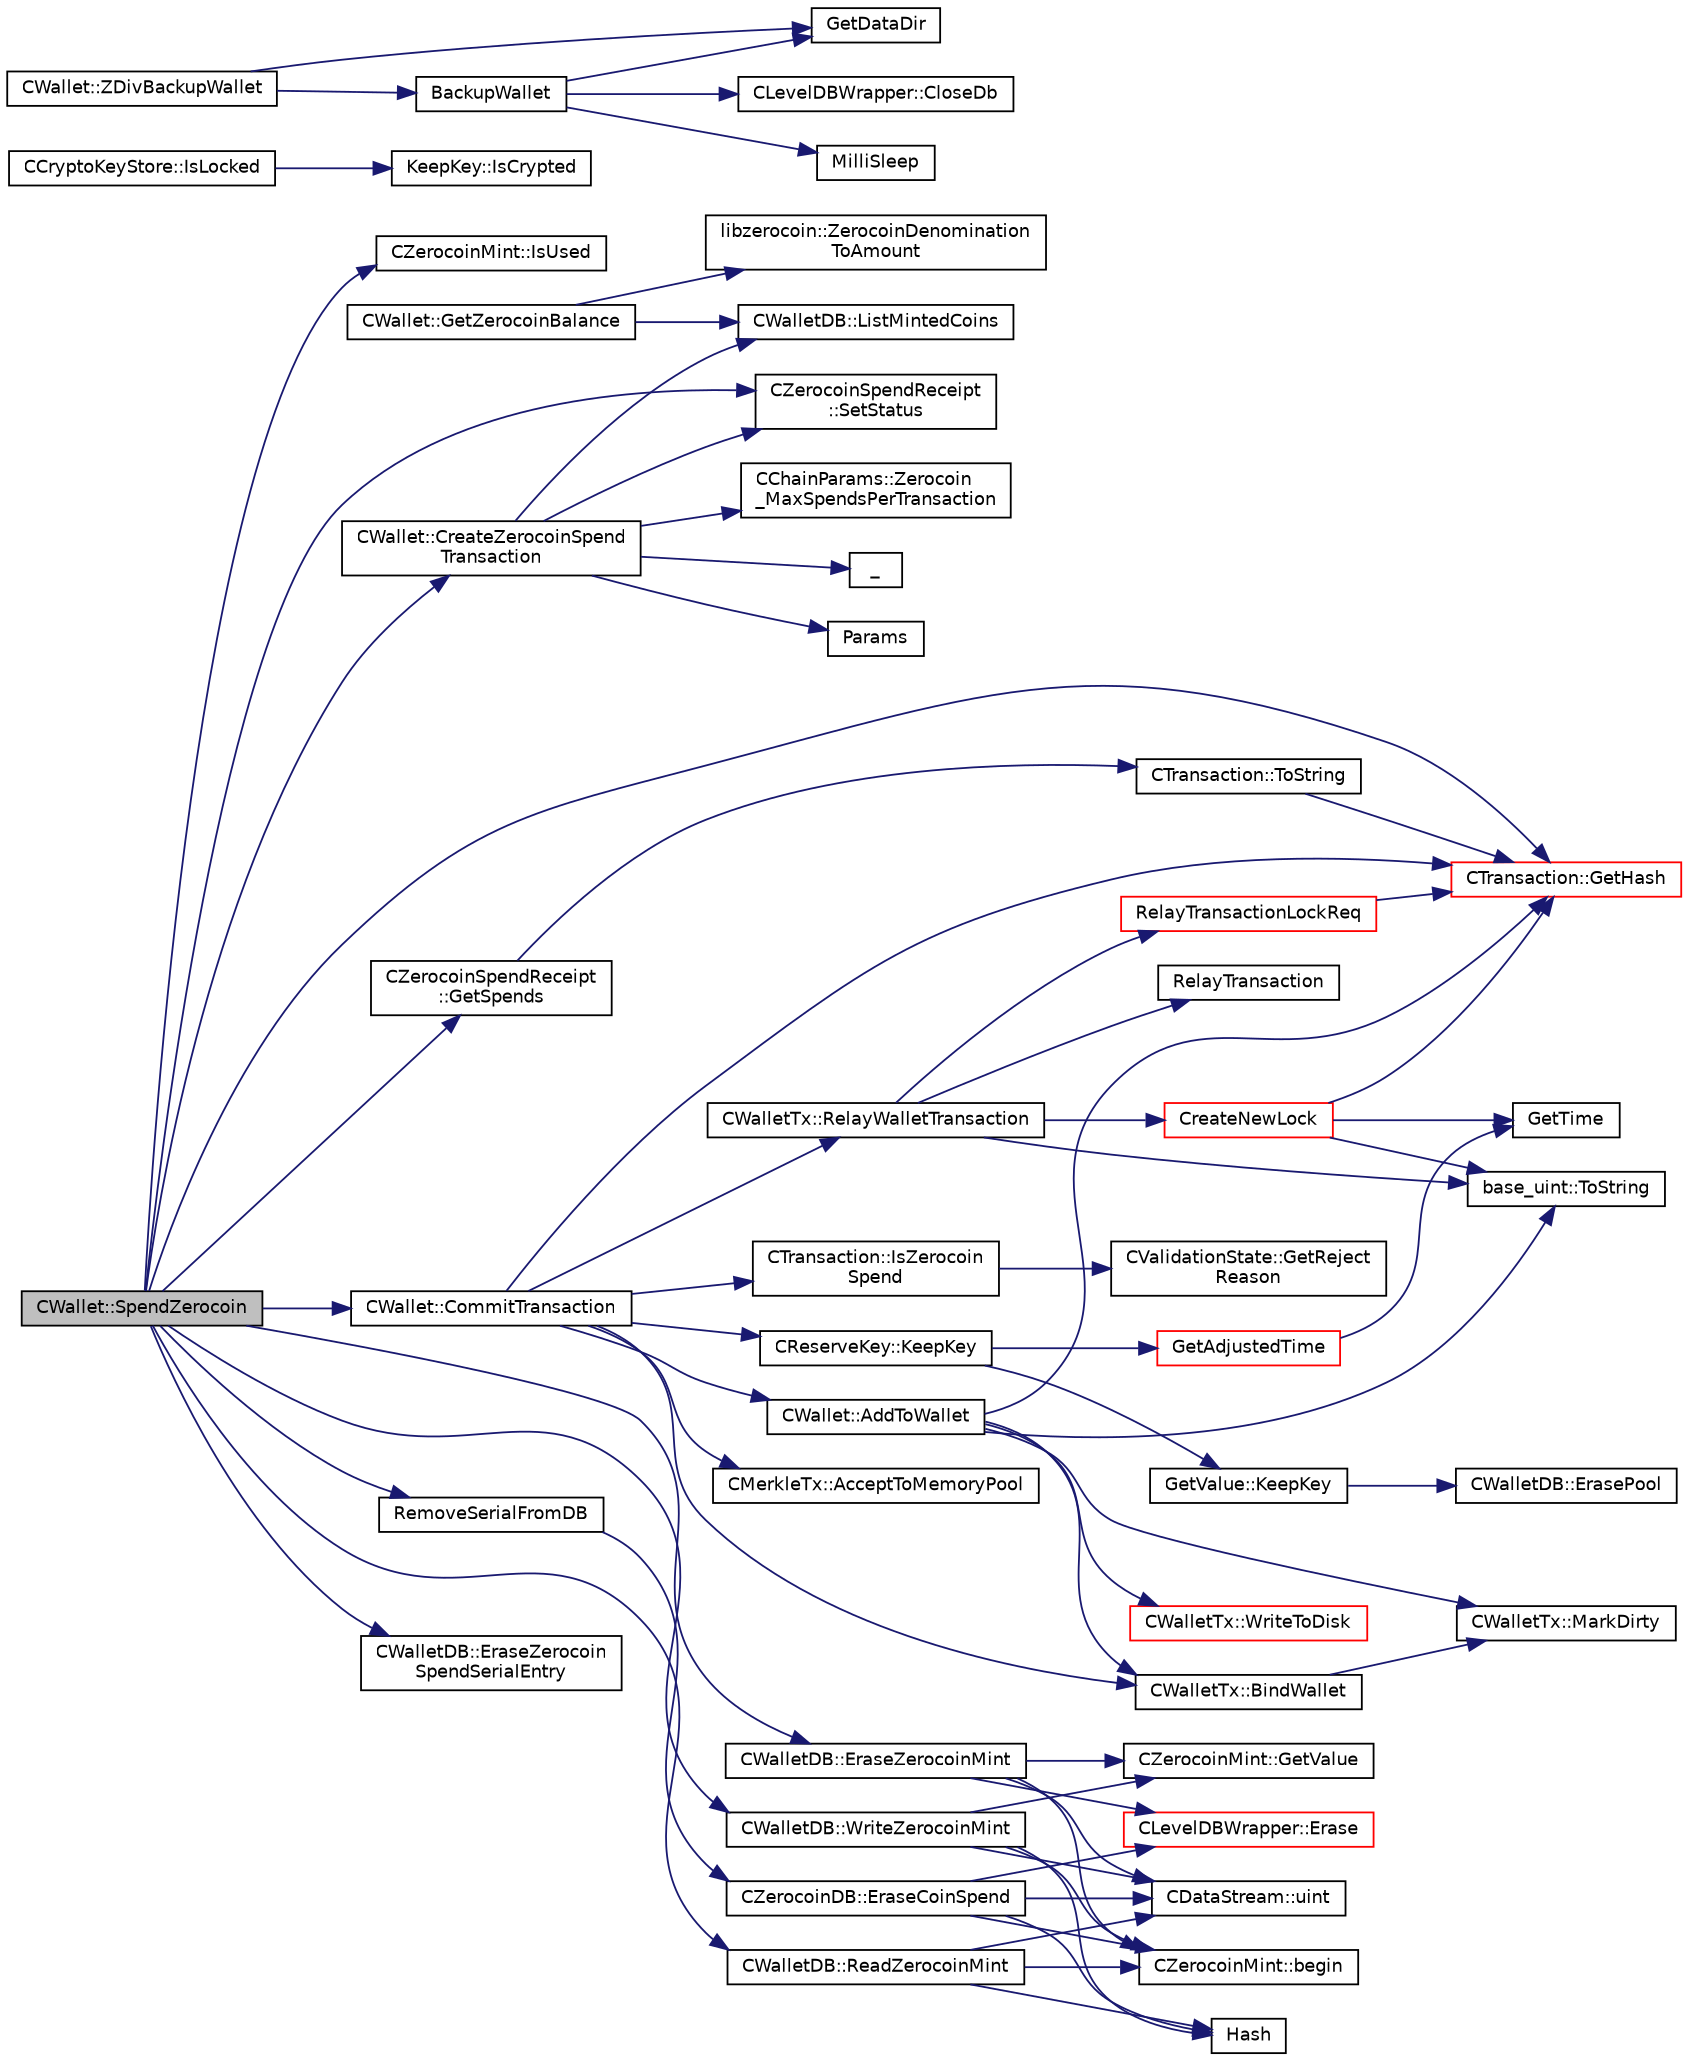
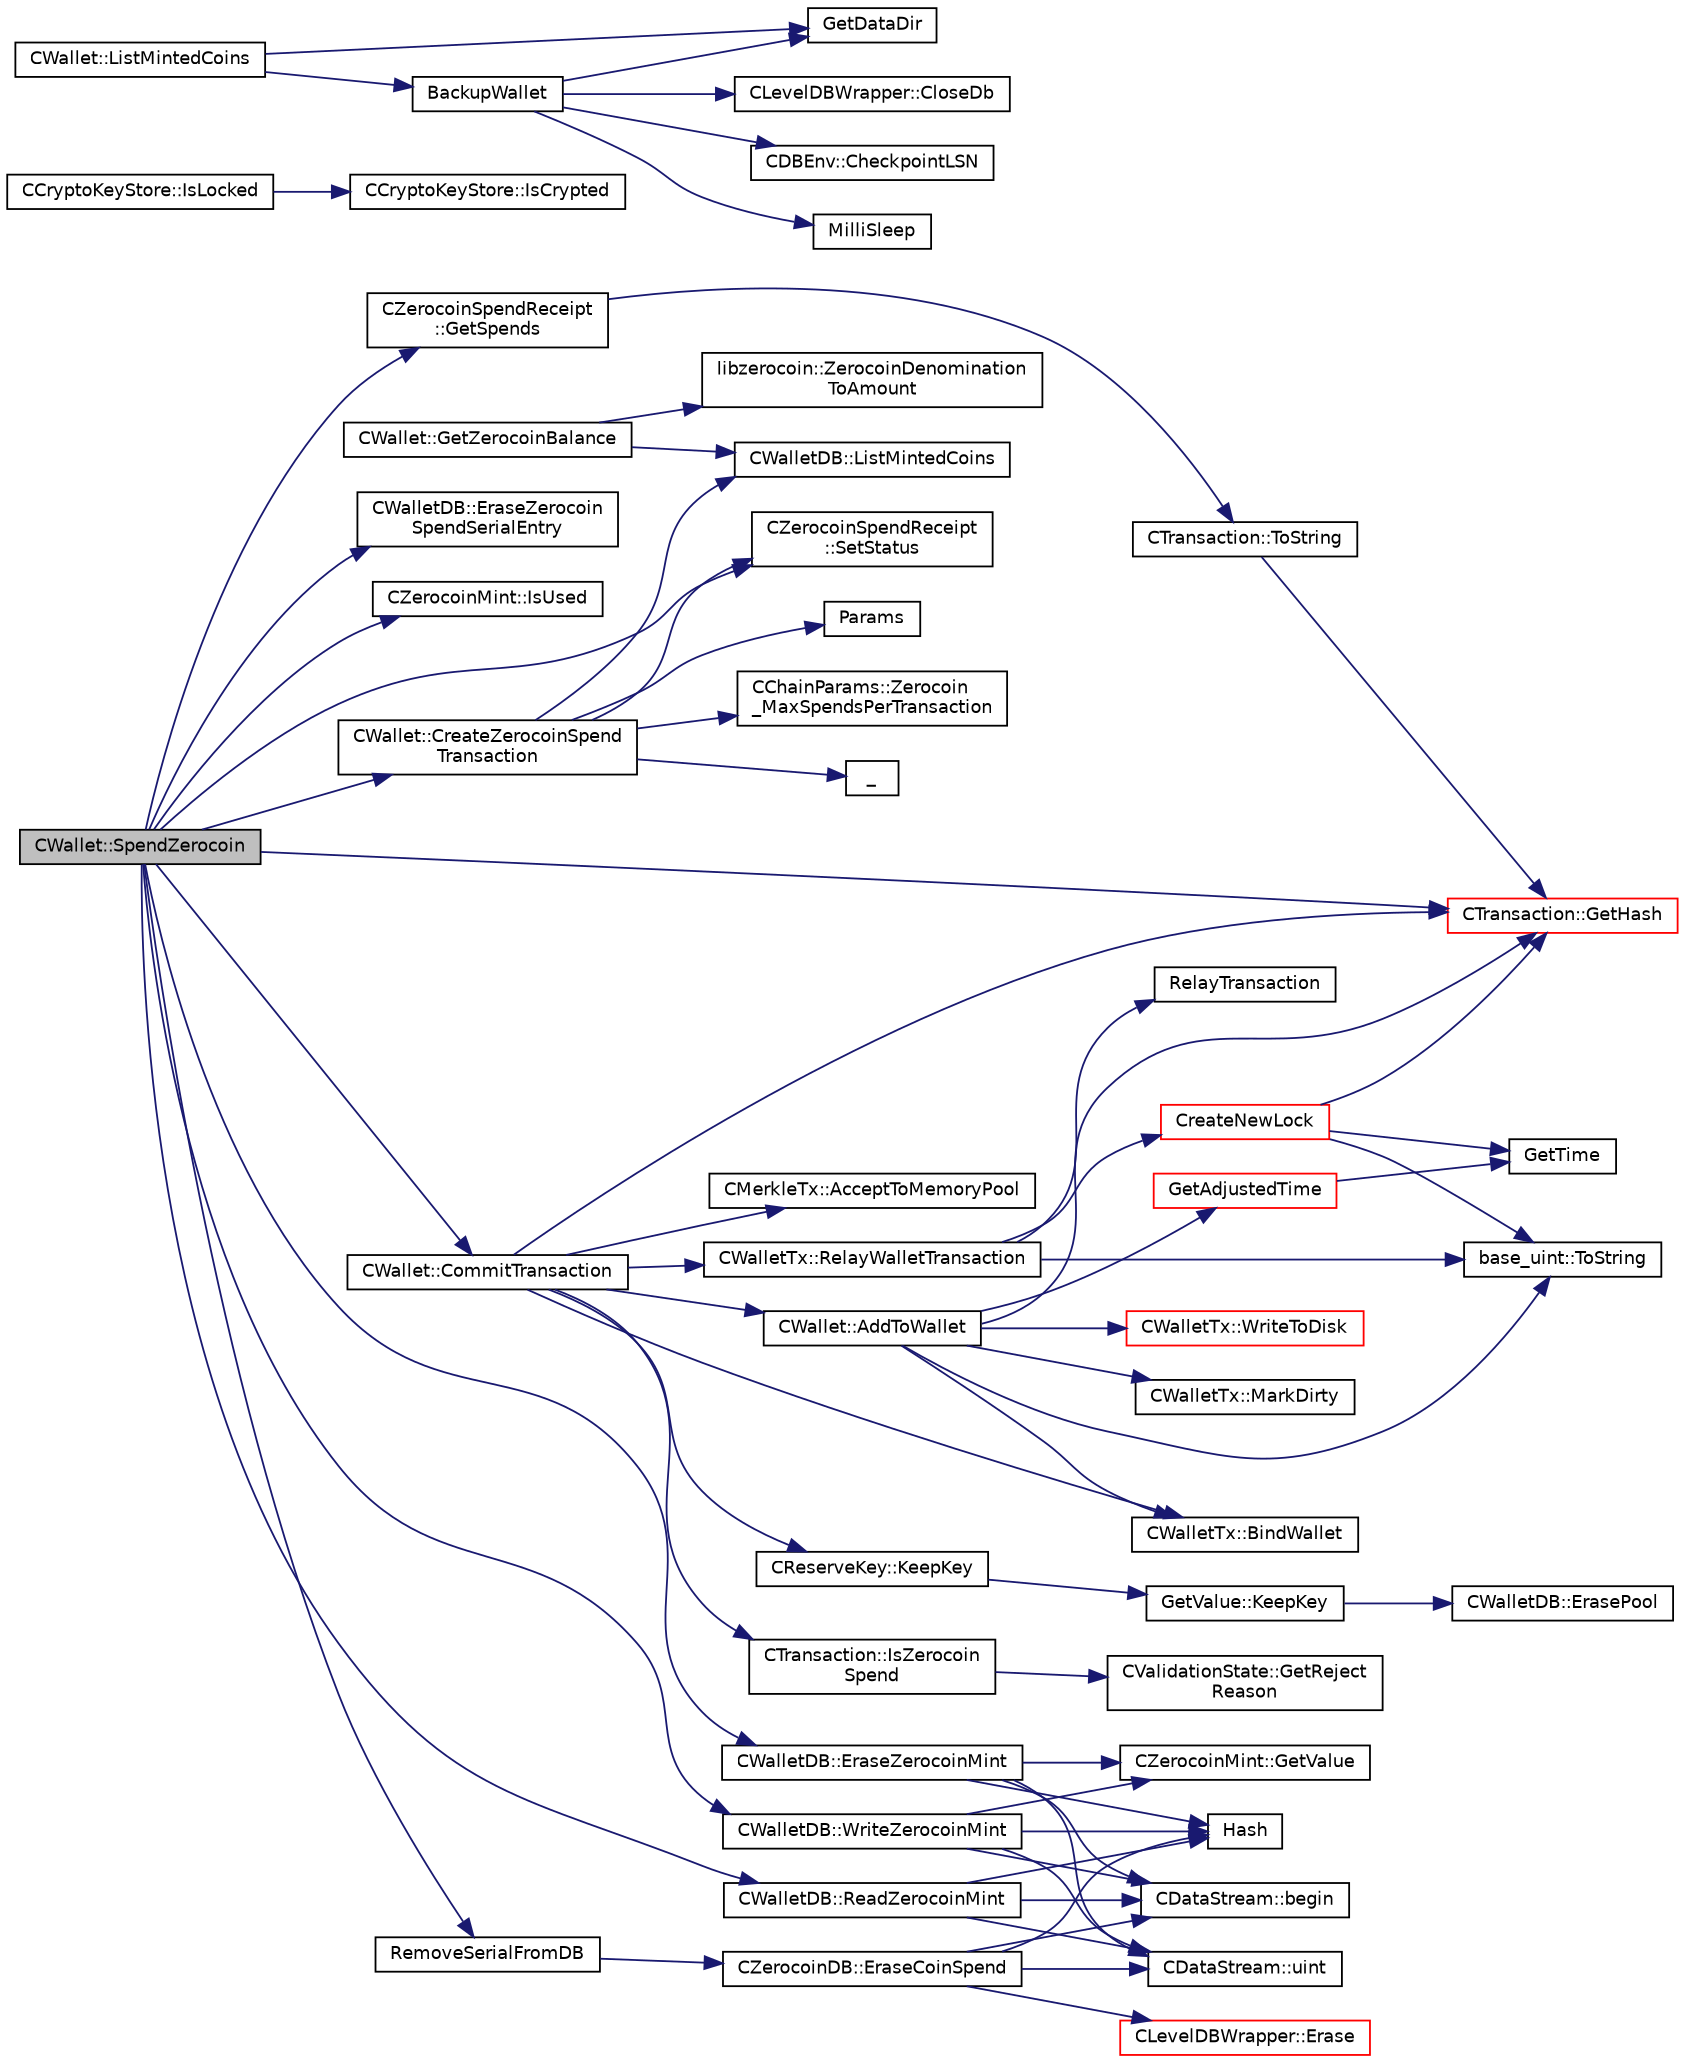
(142, 89) -> (140, 60)
none -> (872, 163)
(491, 168) -> (488, 192)
(1249, 914) -> none
(1054, 1348) -> (1094, 1273)
(1399, 1660) -> none
(1095, 1801) -> (1089, 1803)
(1249, 1967) -> (1245, 1900)
